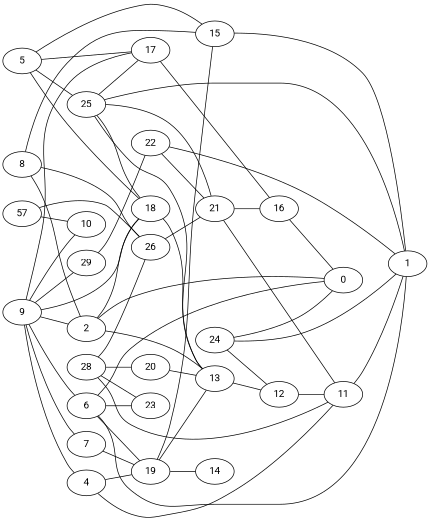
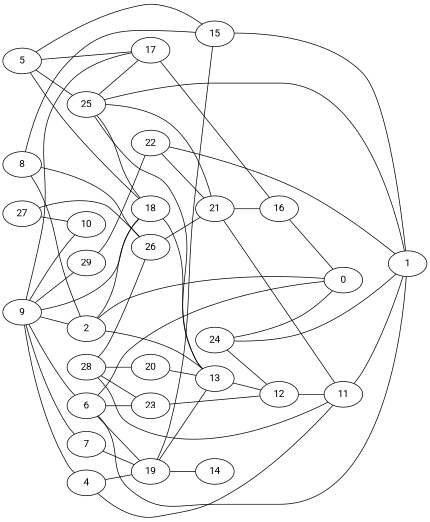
(22, 214) -> (22, 214)
none -> (215, 400)
